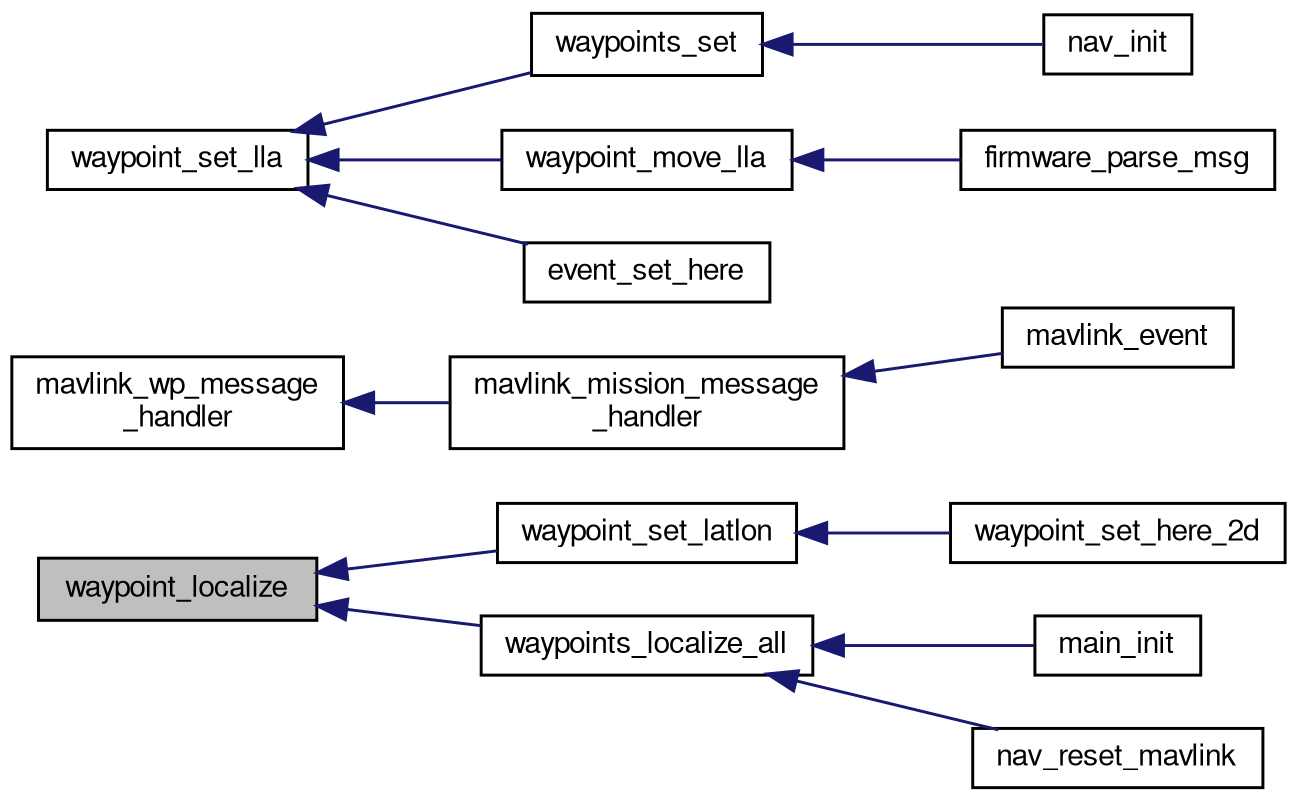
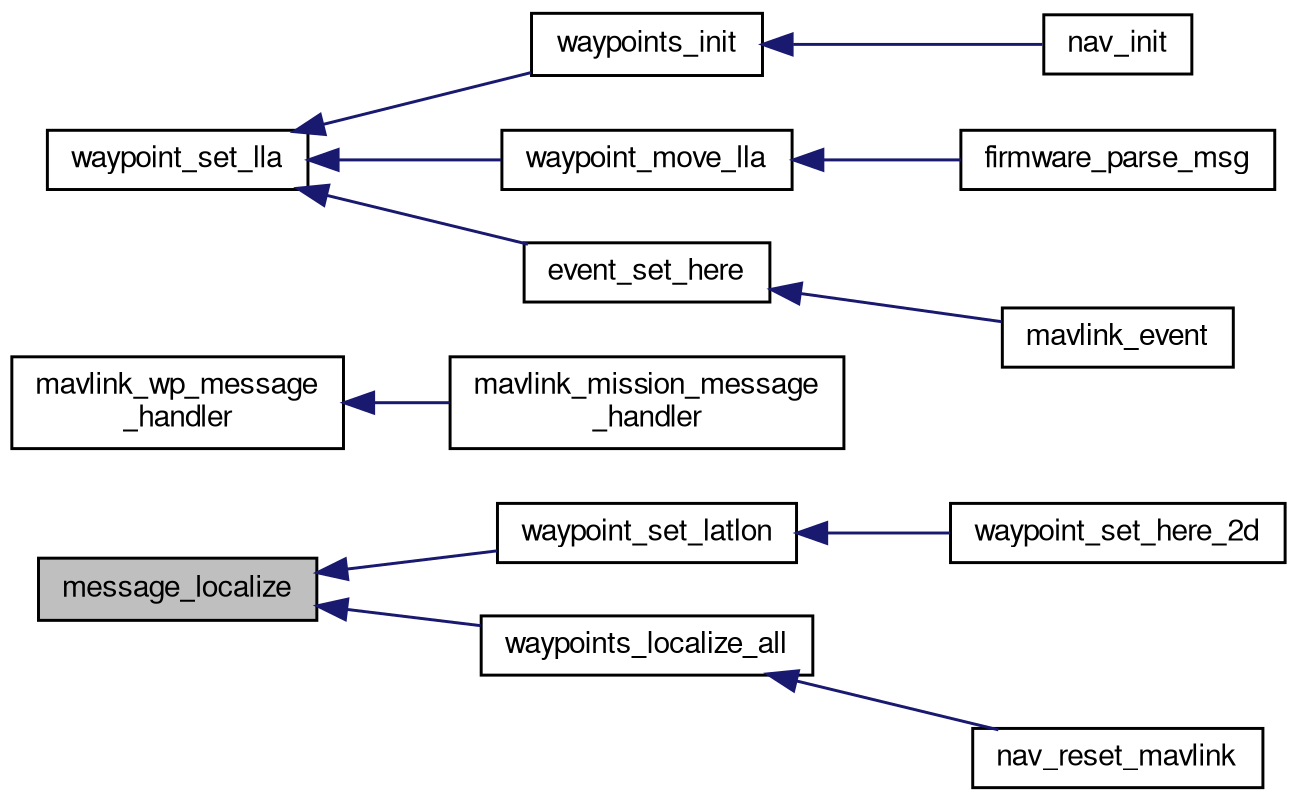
(647, 44) -> (647, 44)
(938, 362) -> (901, 308)
(178, 589) -> (178, 589)
(1118, 646) -> none
